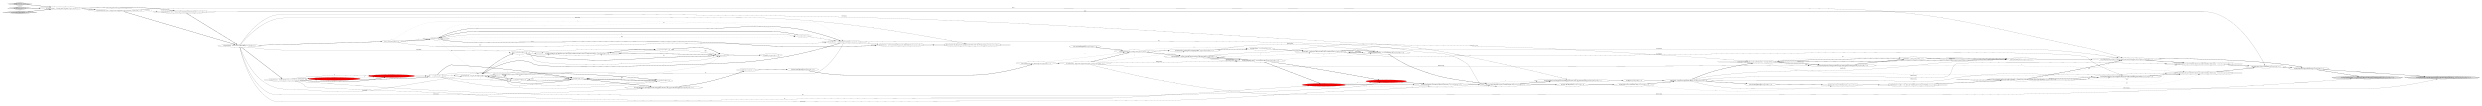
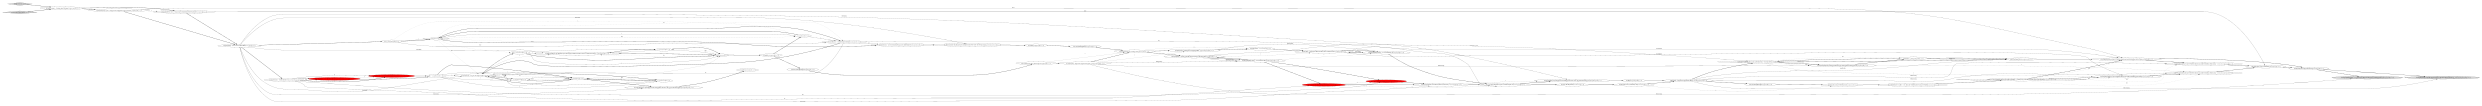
(20, 8) -> none
none -> (1036, 45)
none -> (787, 46)
(772, 70) -> (787, 62)
